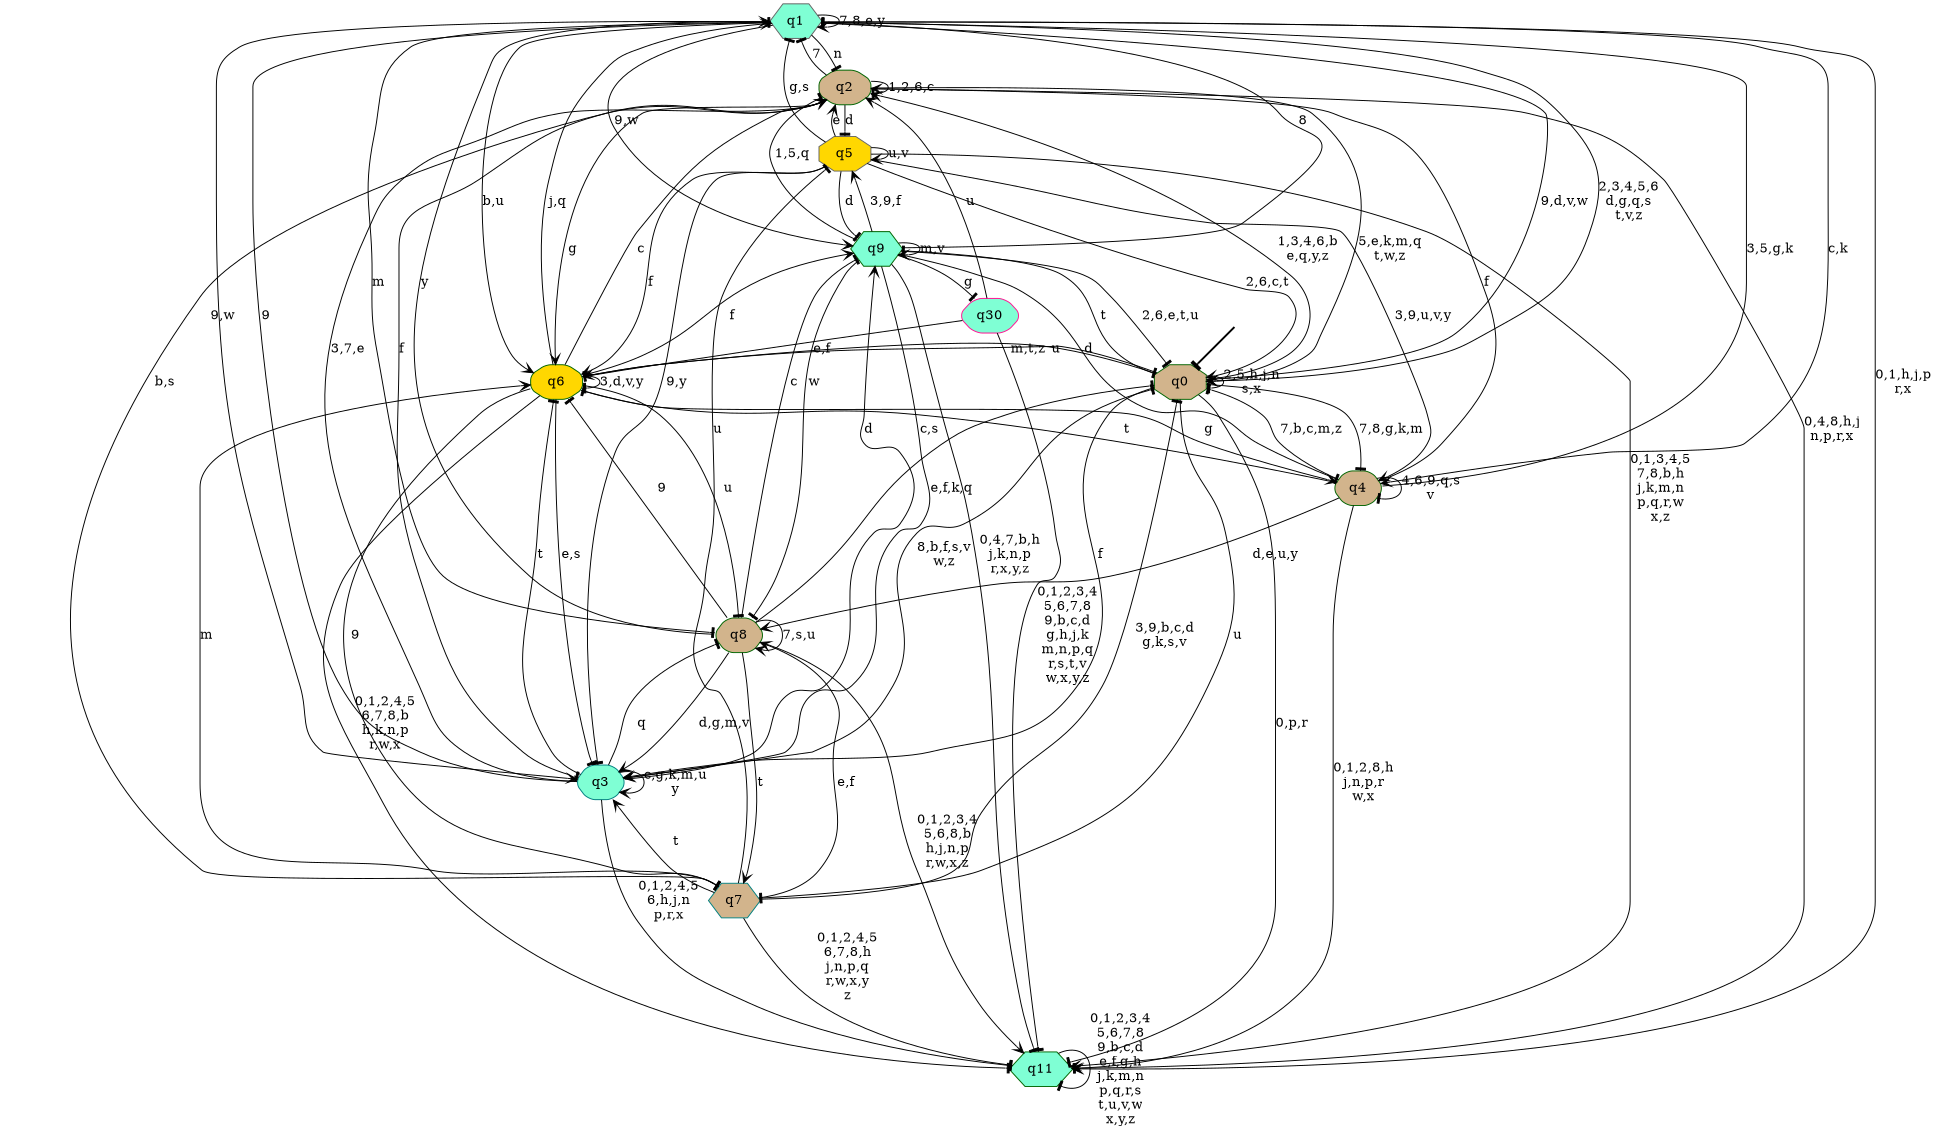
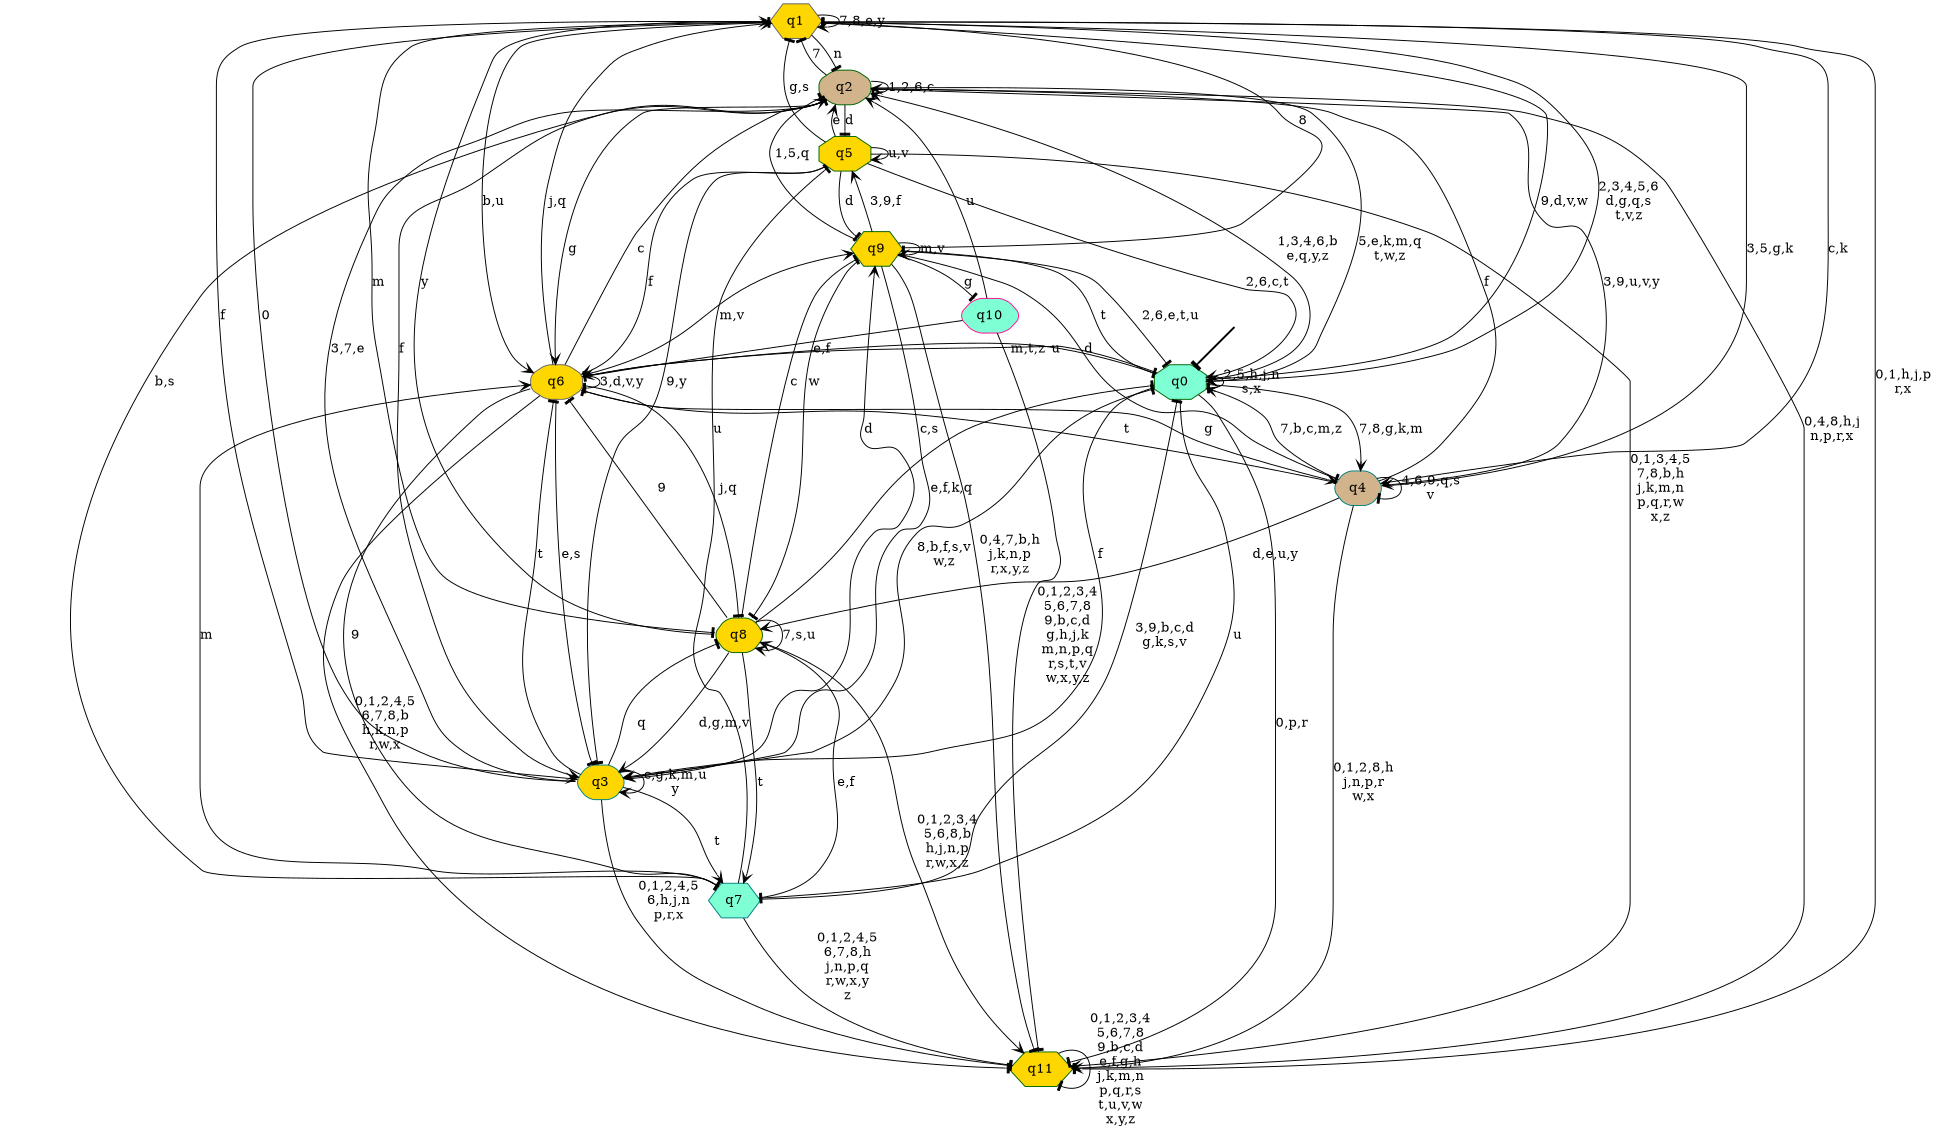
(796, 21) -> (796, 21)
(629, 148) -> none
(845, 154) -> (845, 154)
(1265, 225) -> (1523, 130)
(877, 249) -> (877, 249)
(399, 303) -> (399, 303)
(338, 315) -> (338, 315)
(223, 316) -> (223, 316)
(266, 316) -> (266, 316)
(732, 316) -> (732, 316)
(990, 316) -> (990, 316)
(1875, 379) -> (1875, 379)
(557, 382) -> (557, 382)
(1180, 382) -> (1180, 382)
(1305, 397) -> (1305, 397)
(1274, 435) -> (1274, 435)
(729, 488) -> (729, 488)
(1358, 488) -> (1358, 488)
(739, 635) -> (739, 635)
(601, 782) -> (601, 782)
(660, 858) -> (684, 816)
(734, 901) -> (734, 901)
(1041, 1069) -> (1041, 1069)
